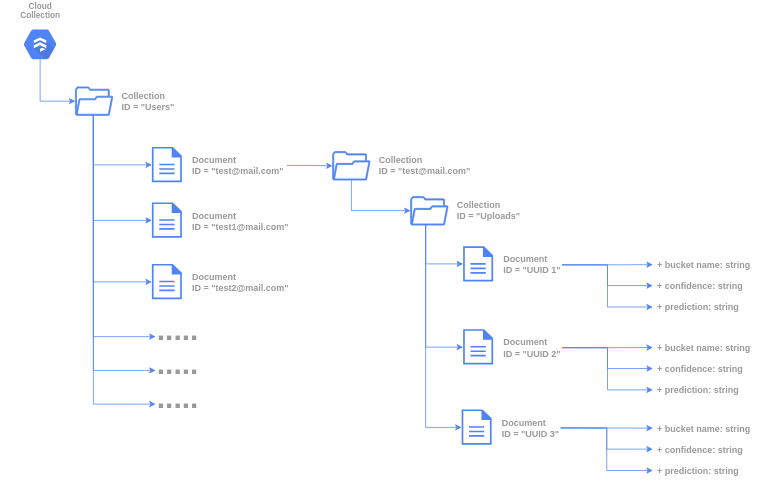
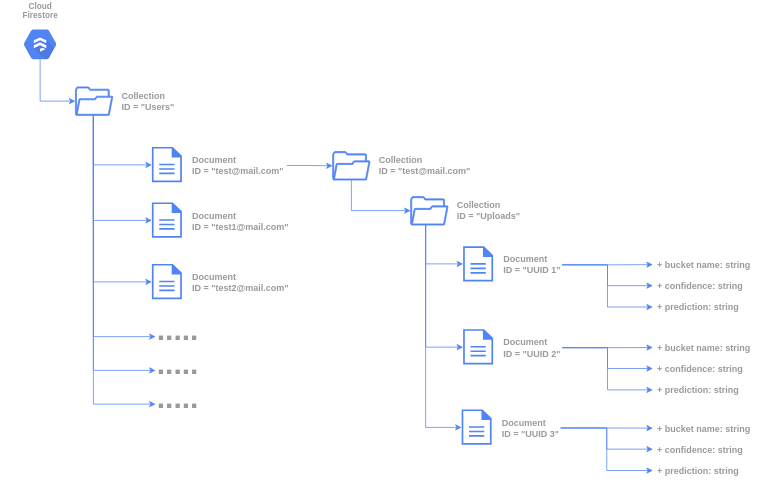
(41, 10) -> (41, 10)
